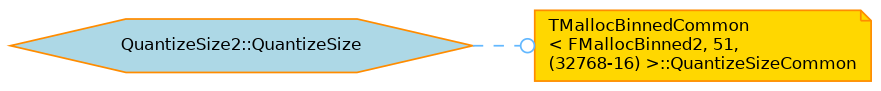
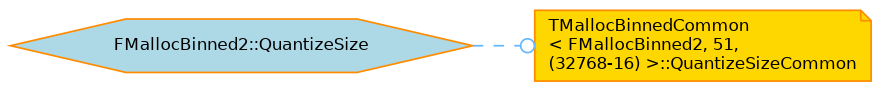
(242, 46) -> (242, 46)
